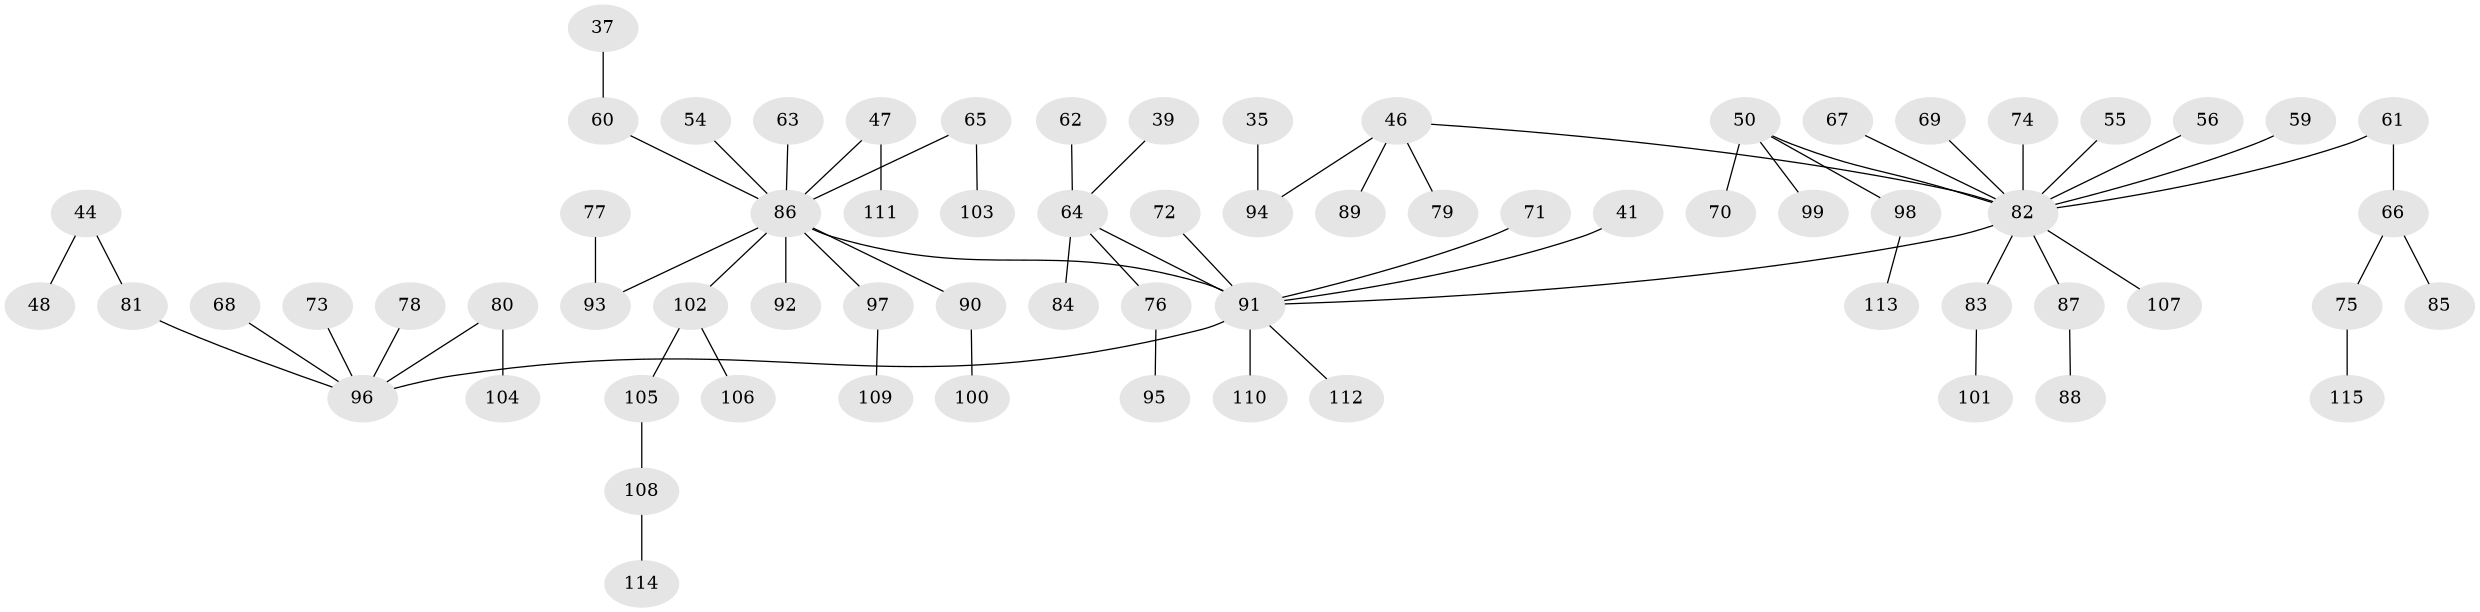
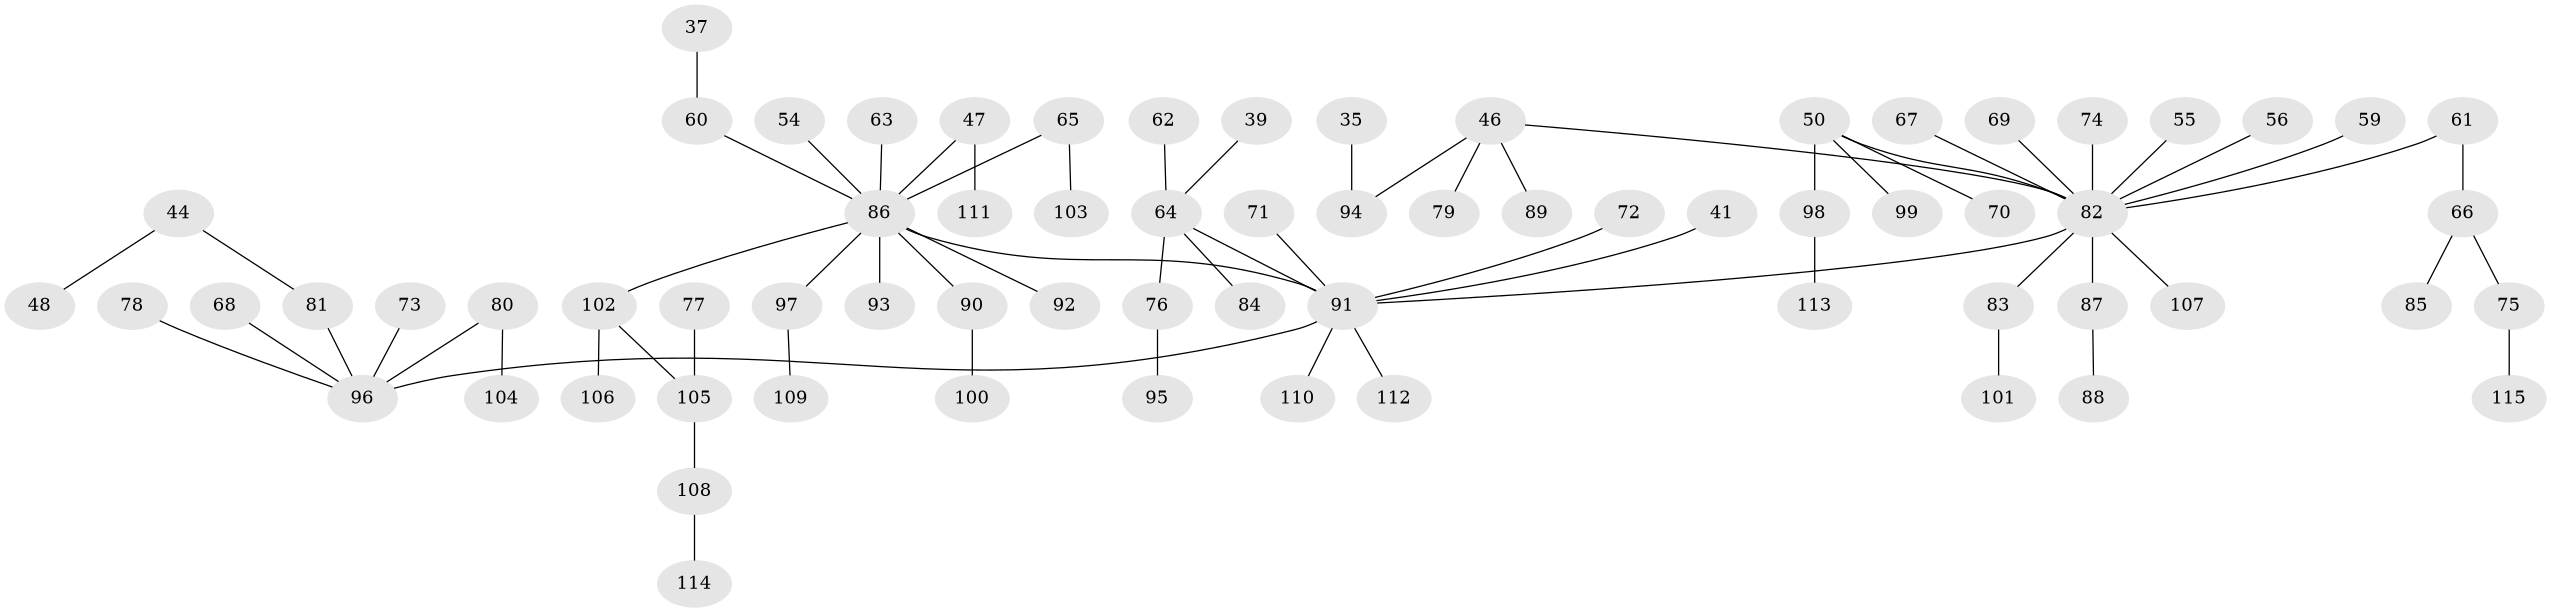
(595, 260) -> (694, 350)
